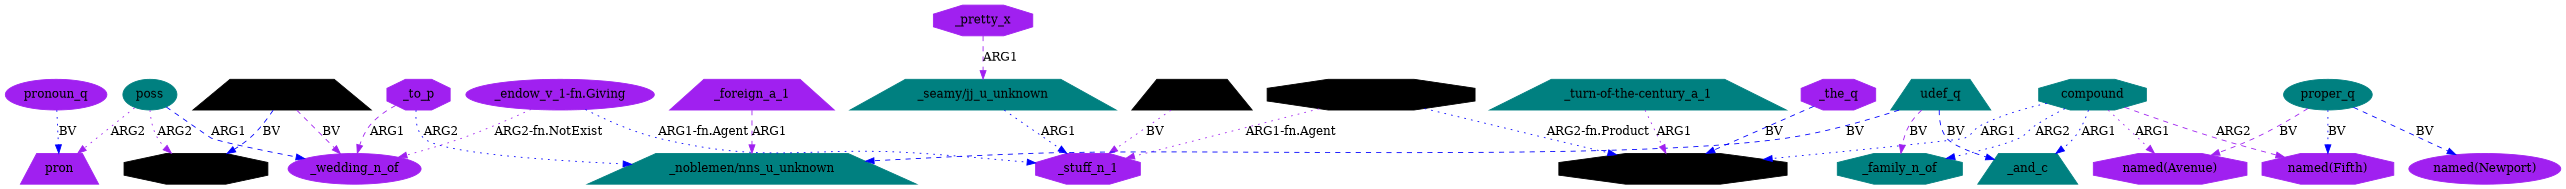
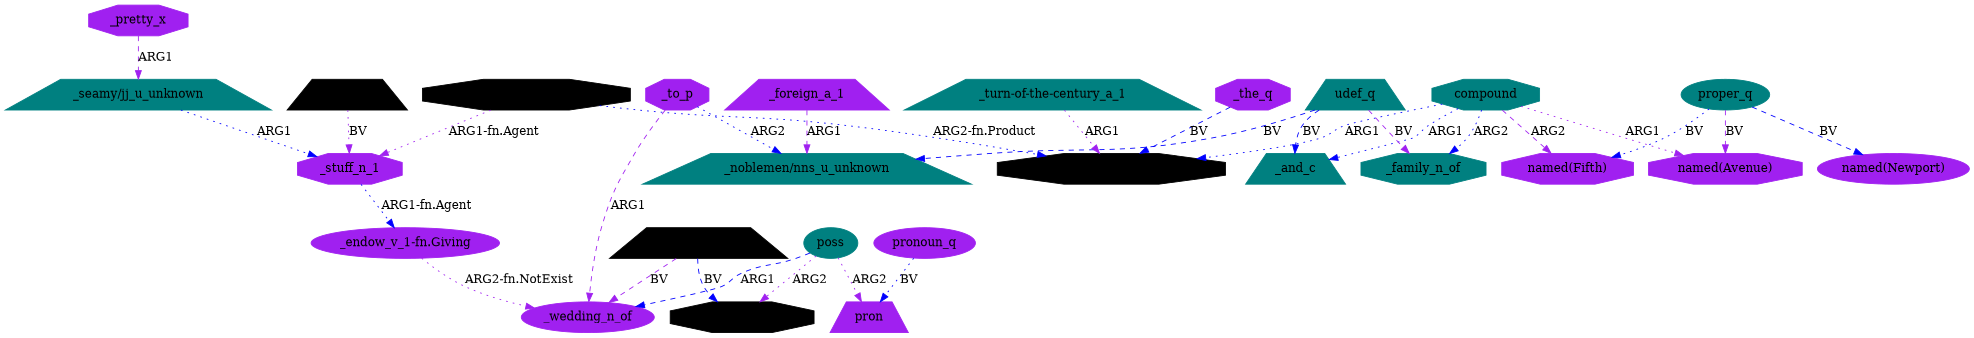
(803, 153) -> (375, 203)
